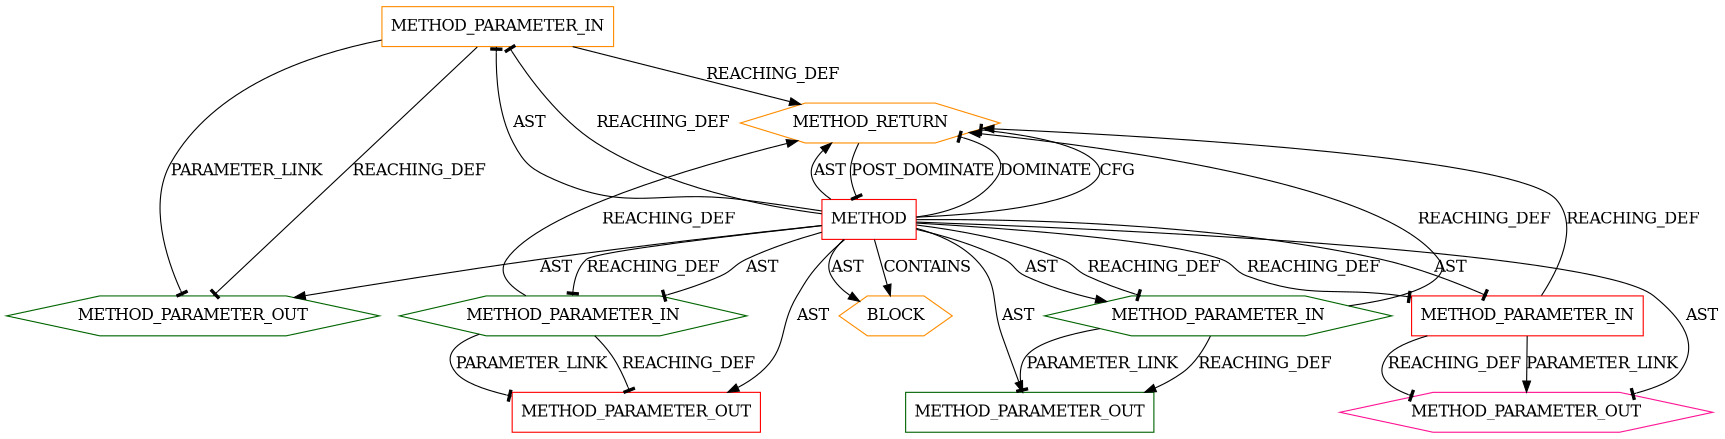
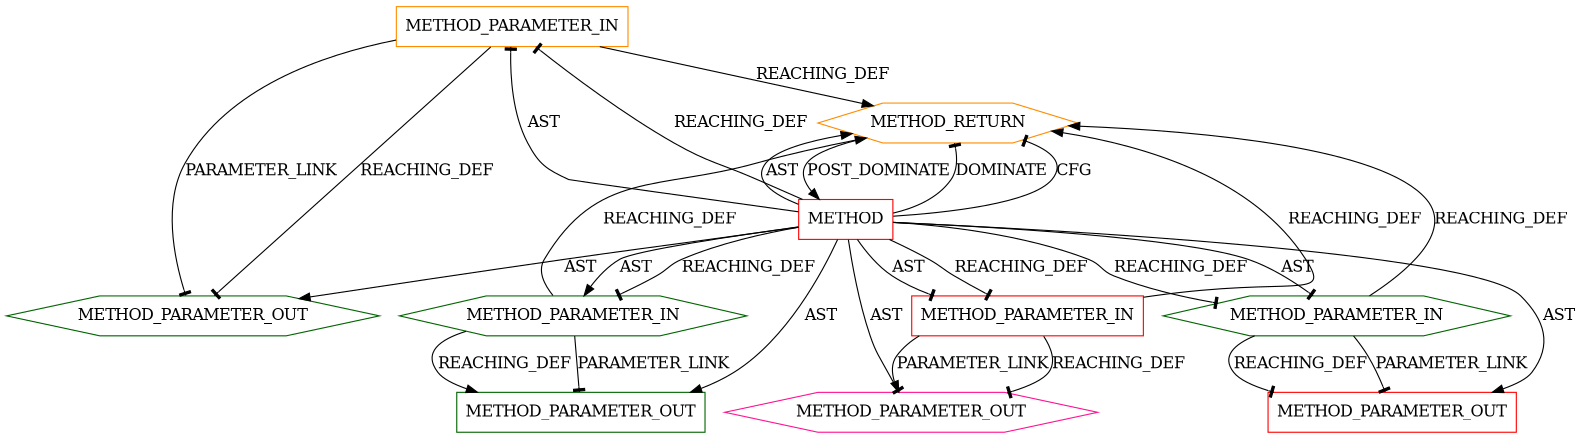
(851, 168) -> (816, 155)
(896, 316) -> none
